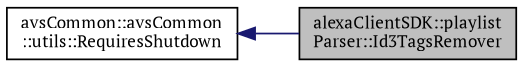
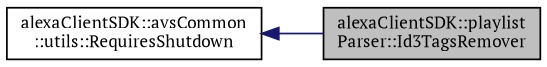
(122, 34) -> (134, 34)
